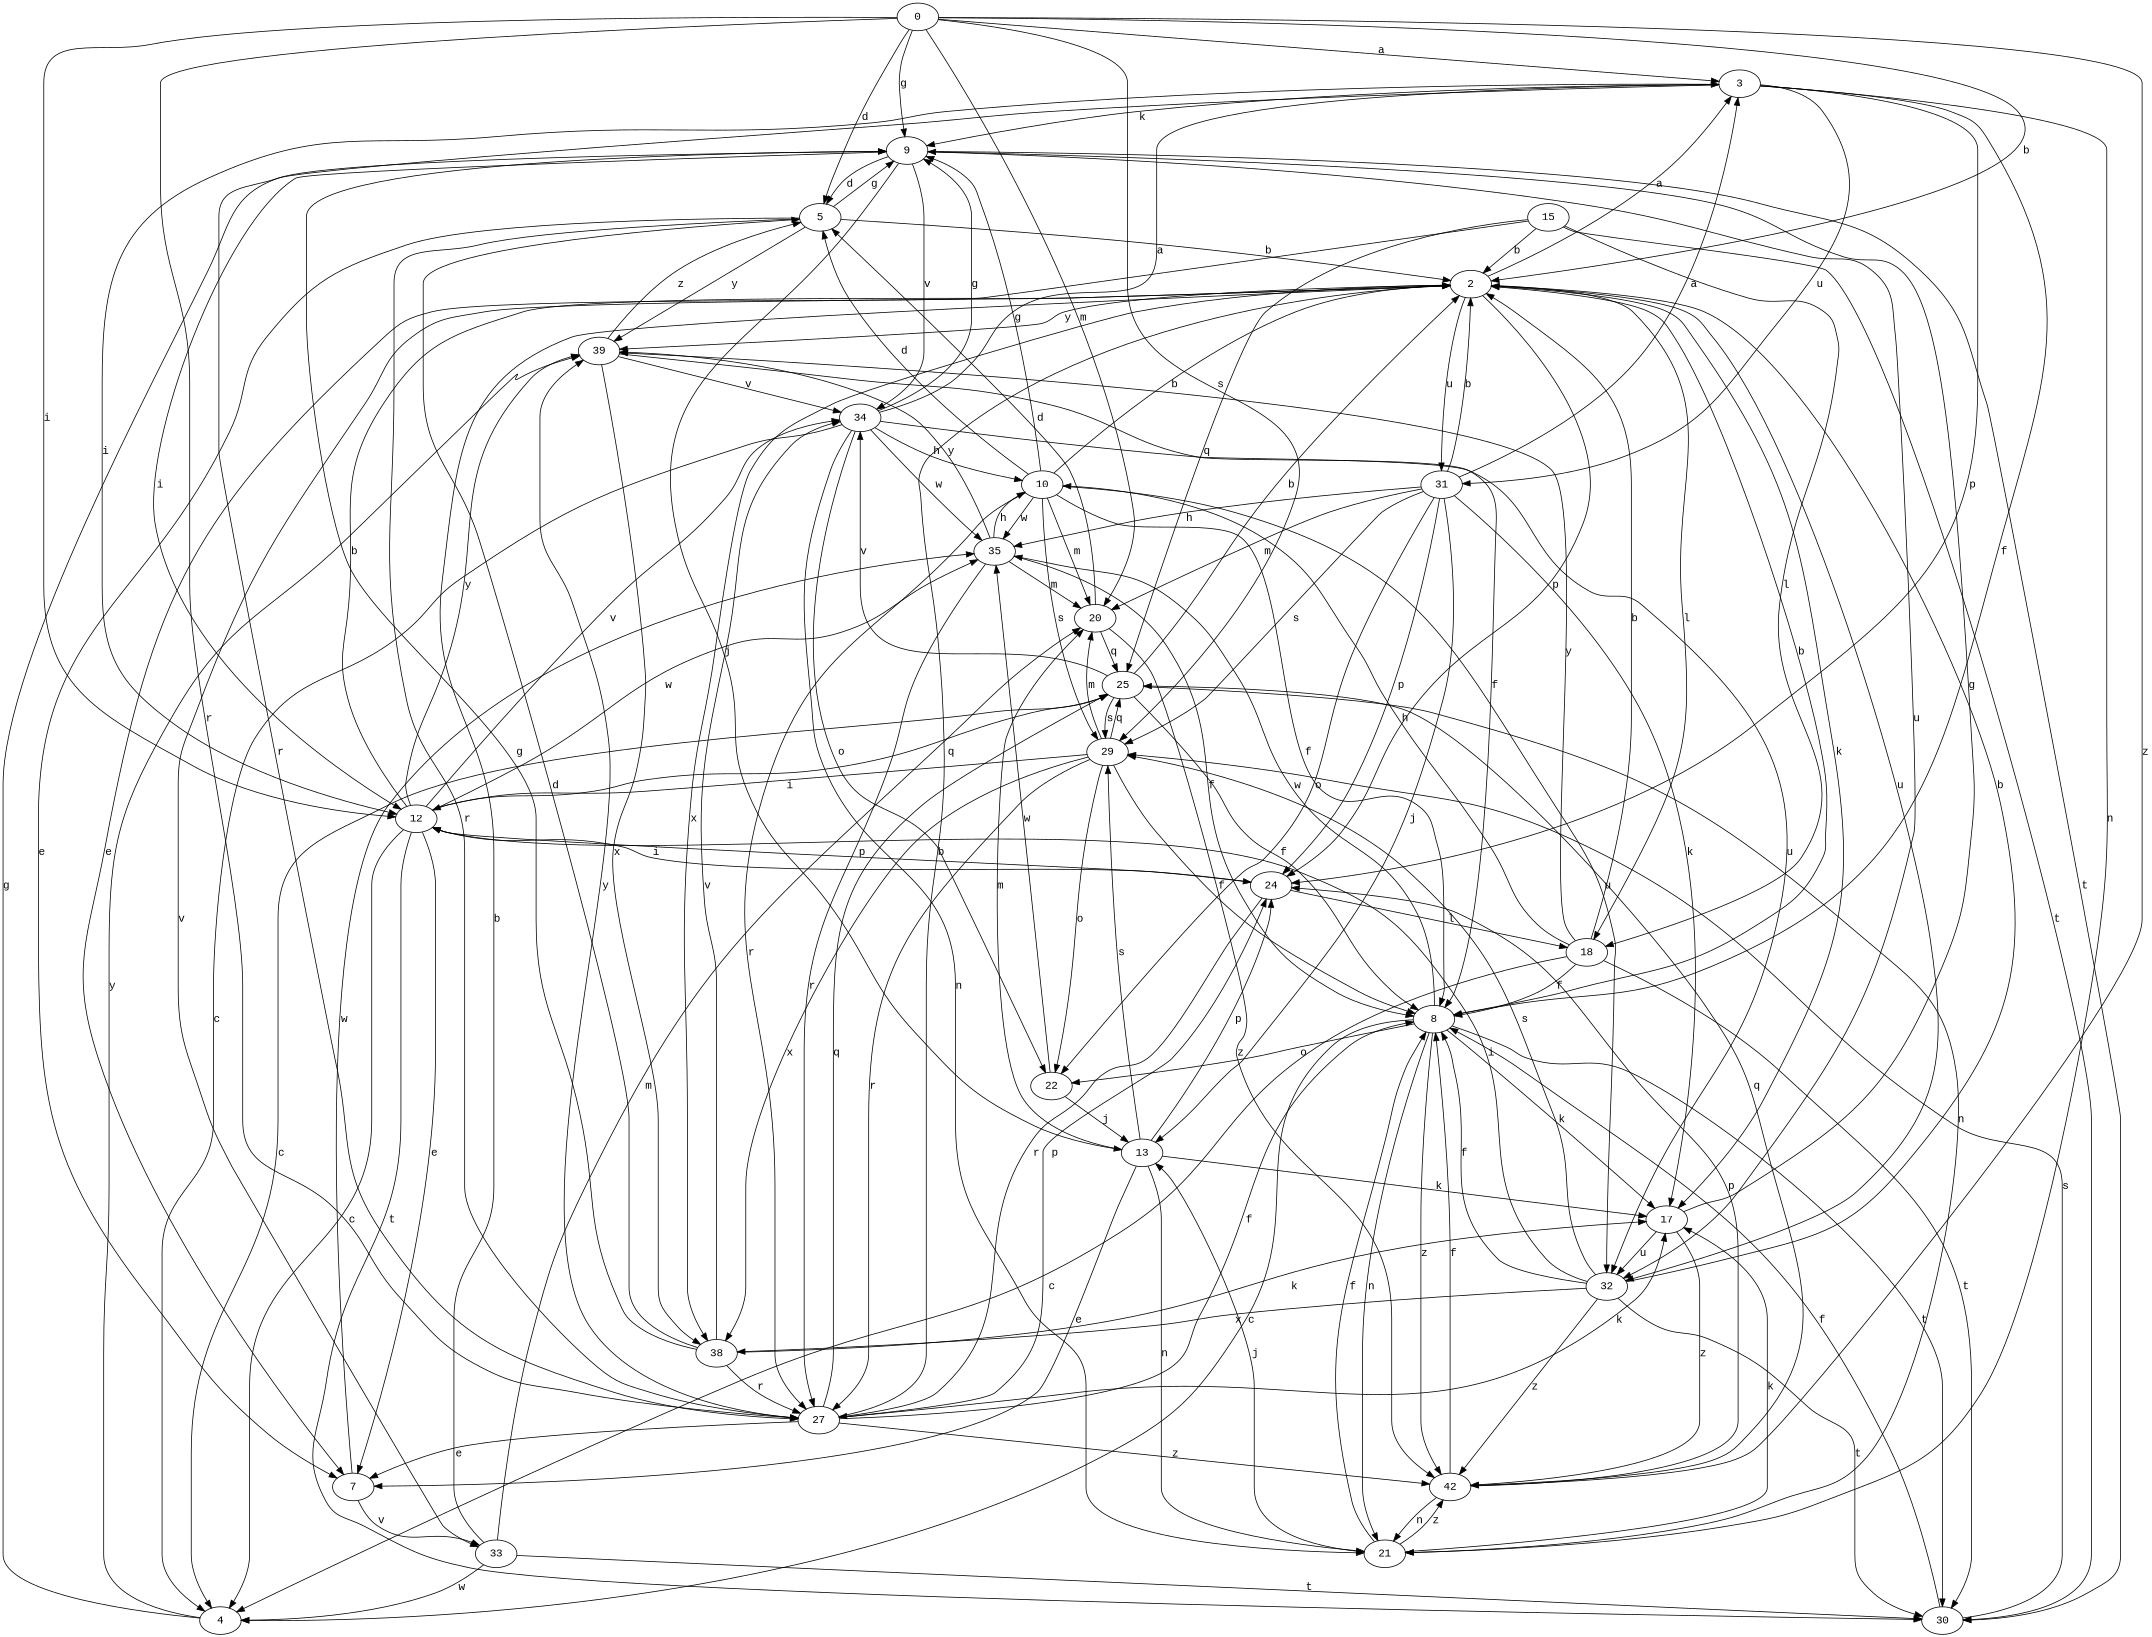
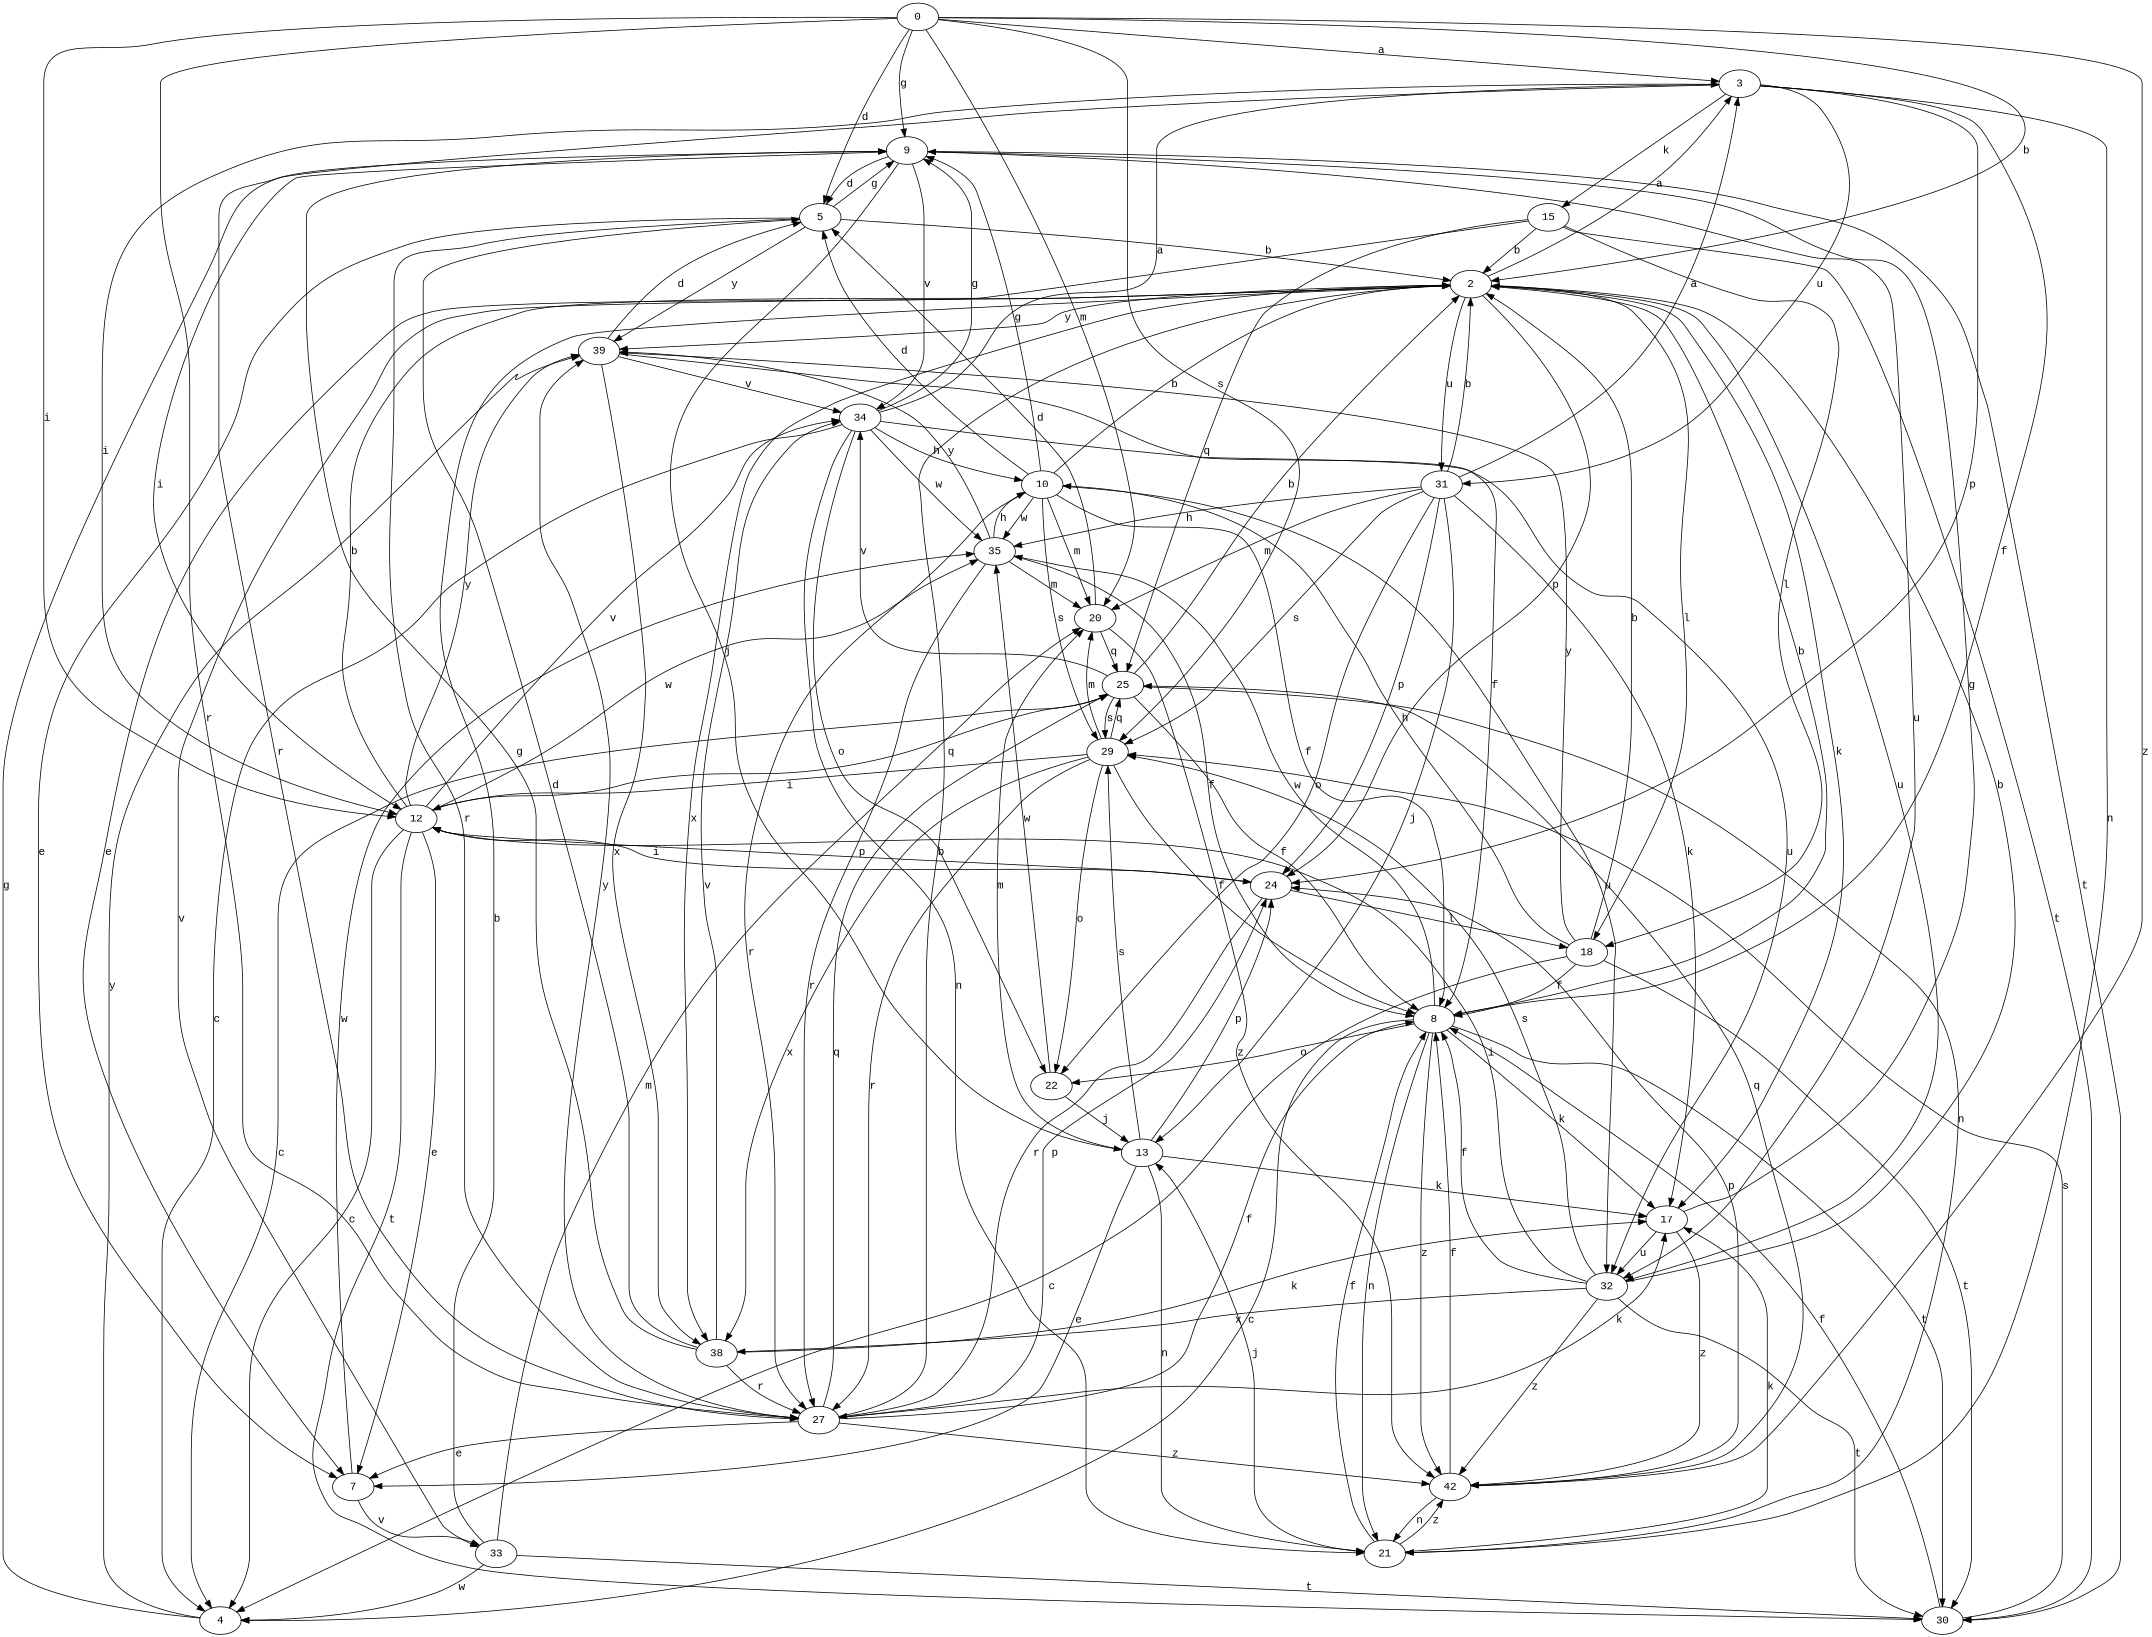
(1148, 111) -> (1647, 148)
(681, 284) -> (681, 284)
